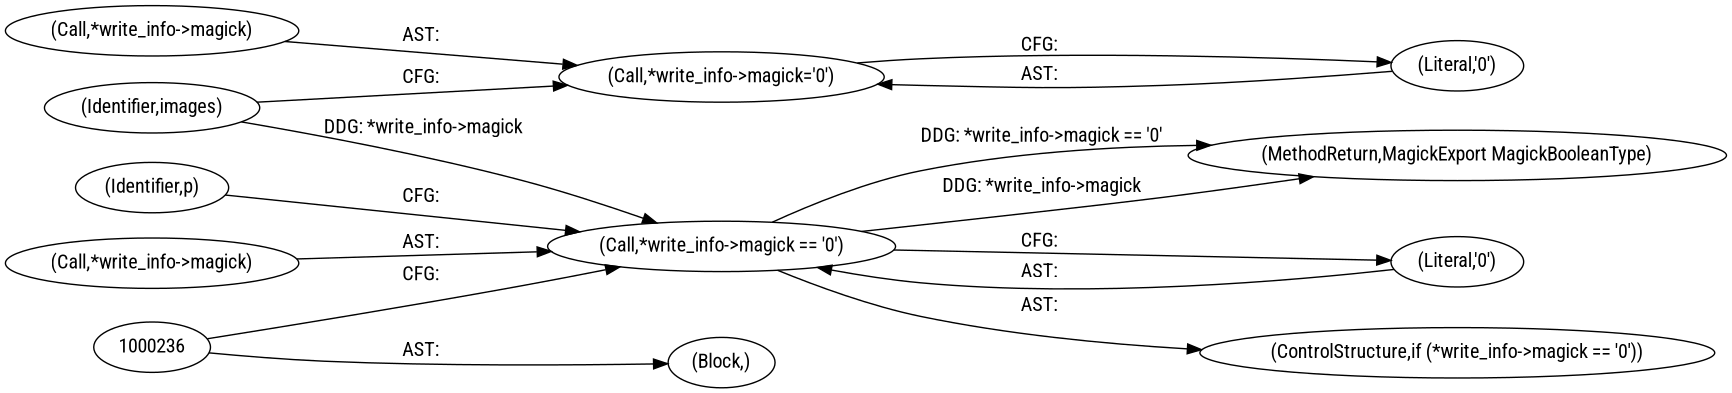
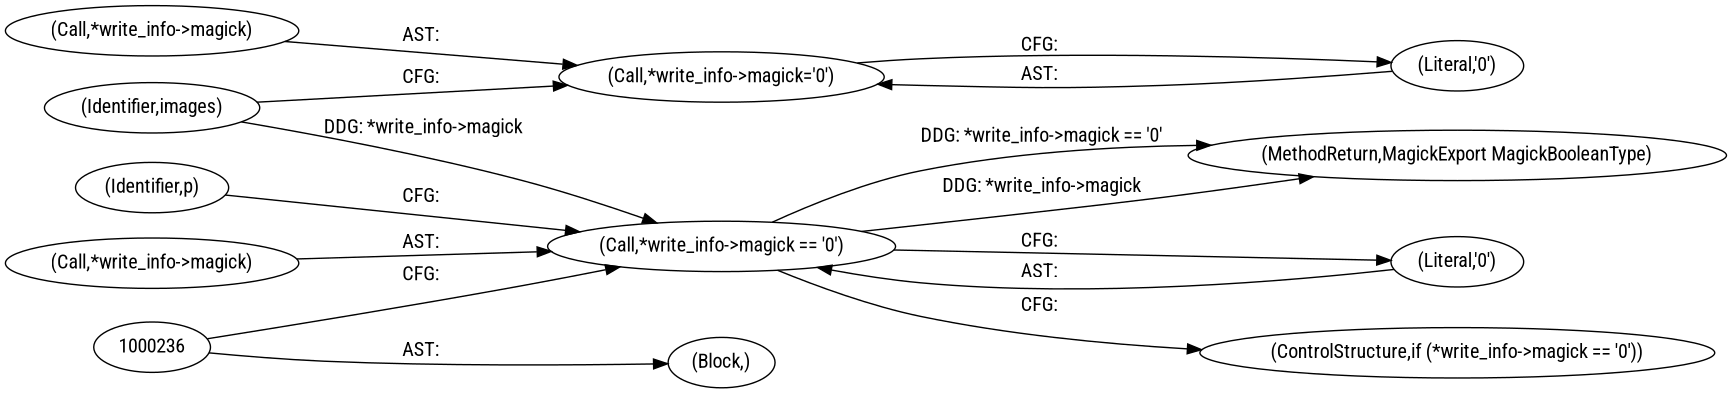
(1042, 306) -> (1042, 306)
